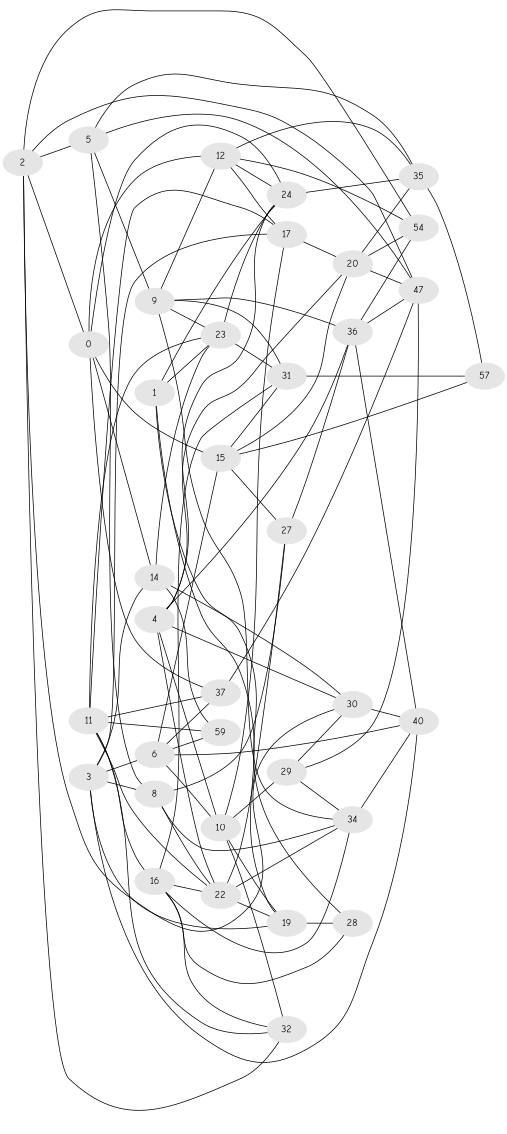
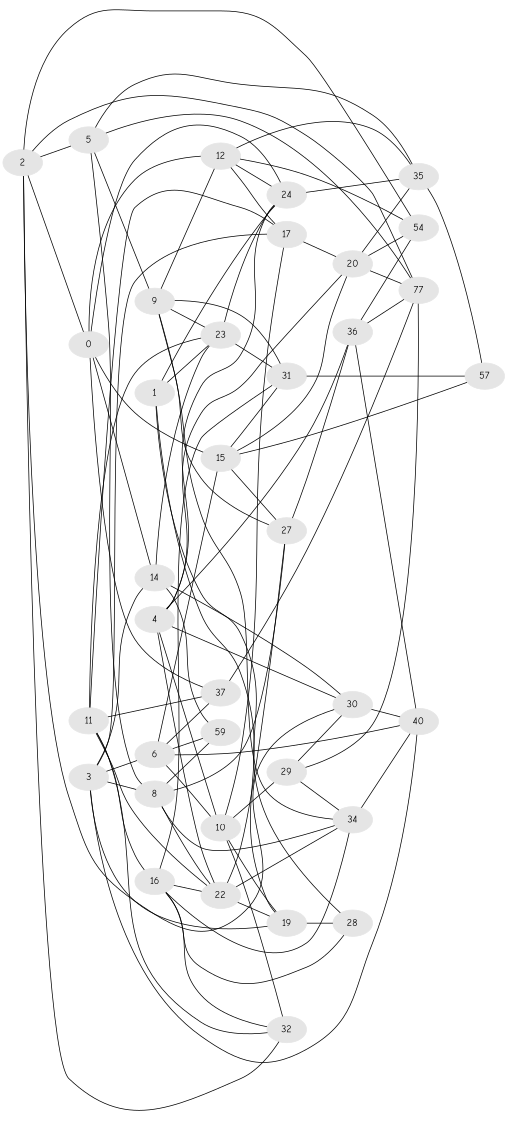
(419, 290) -> (419, 290)
(261, 303) -> (198, 473)
(155, 727) -> (188, 763)
